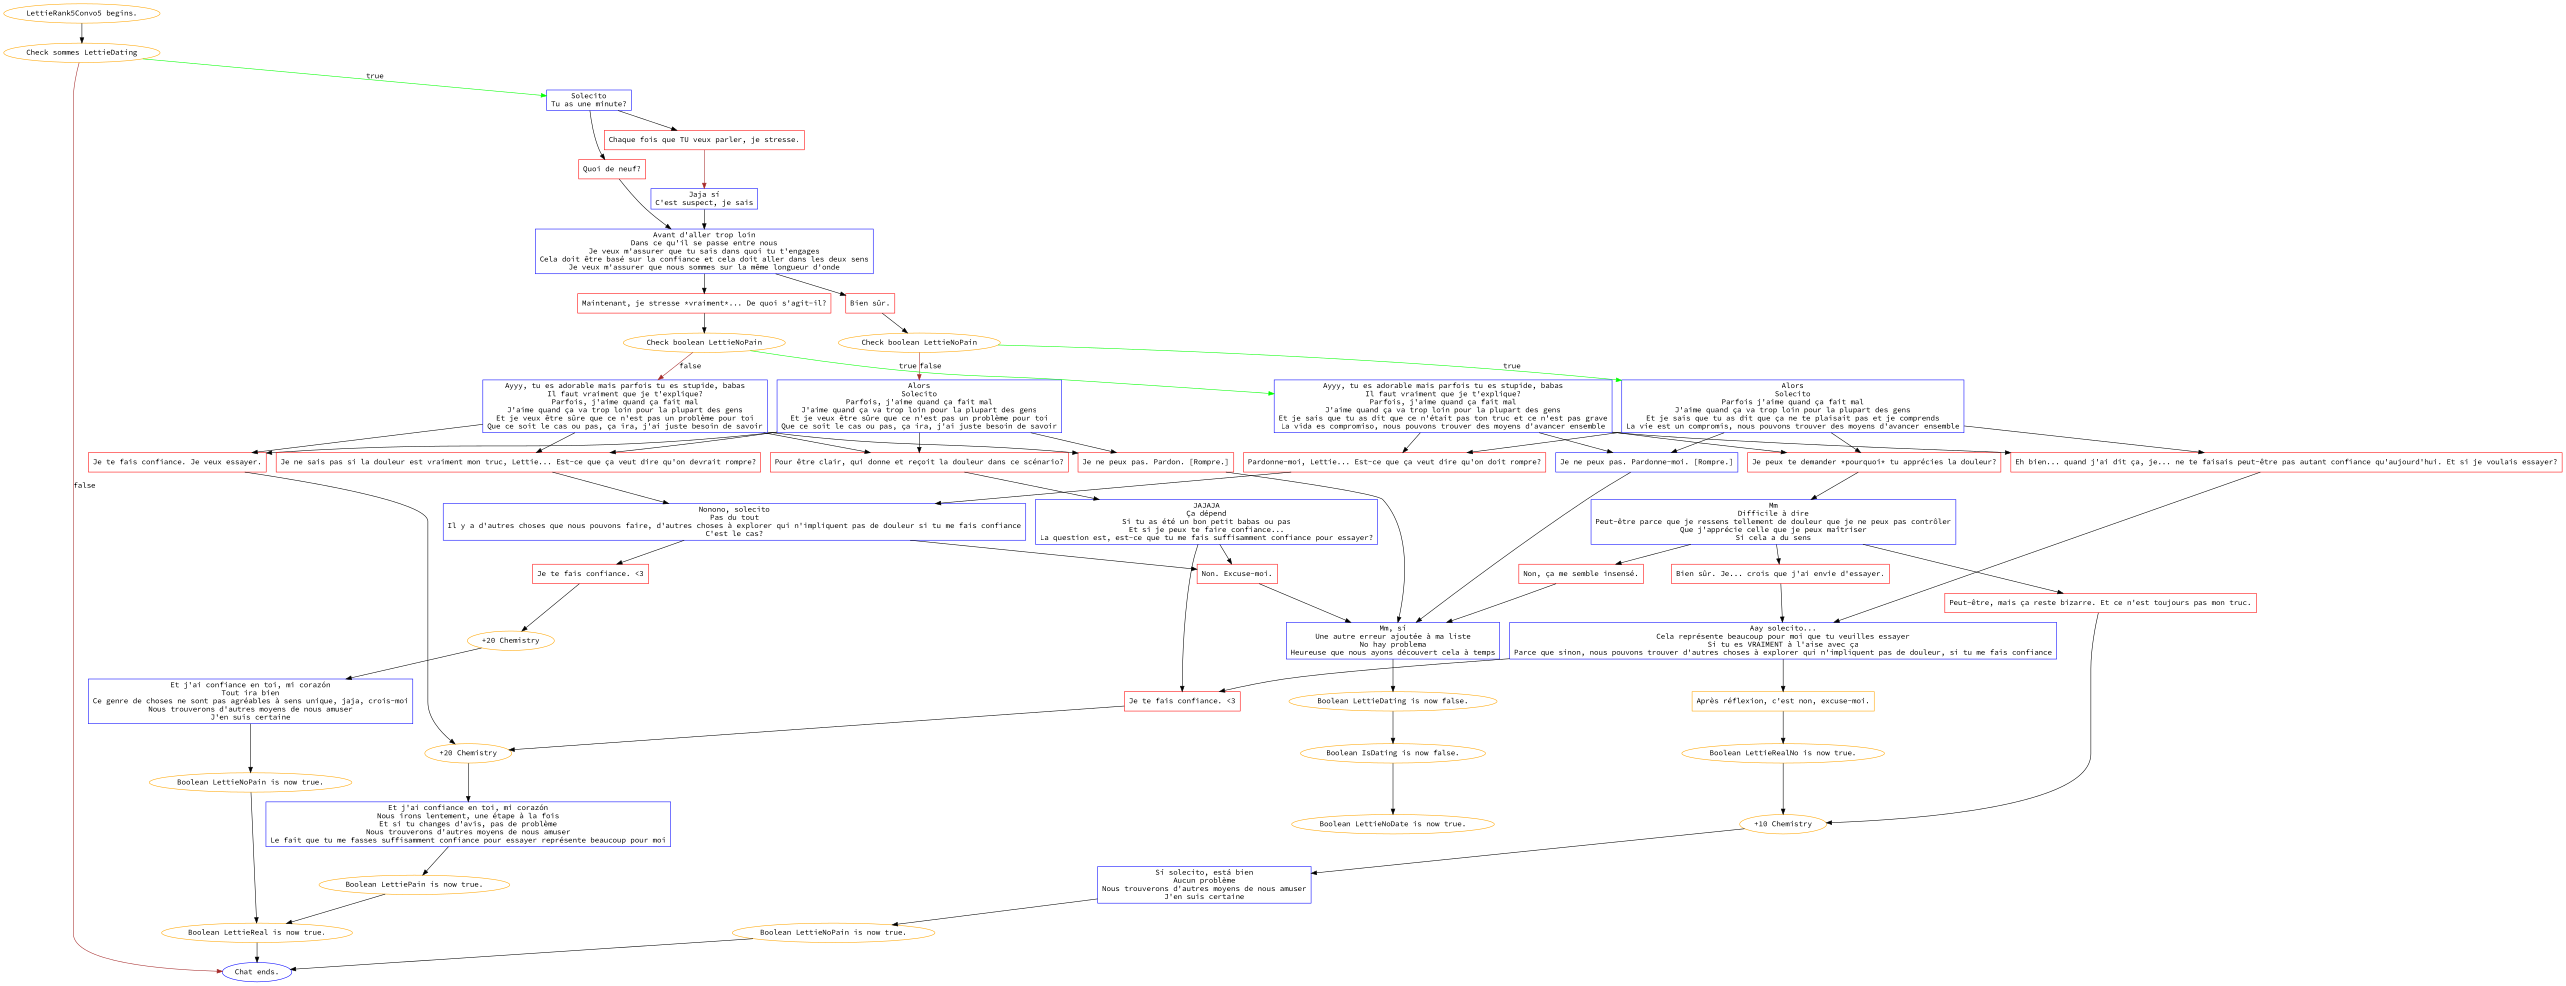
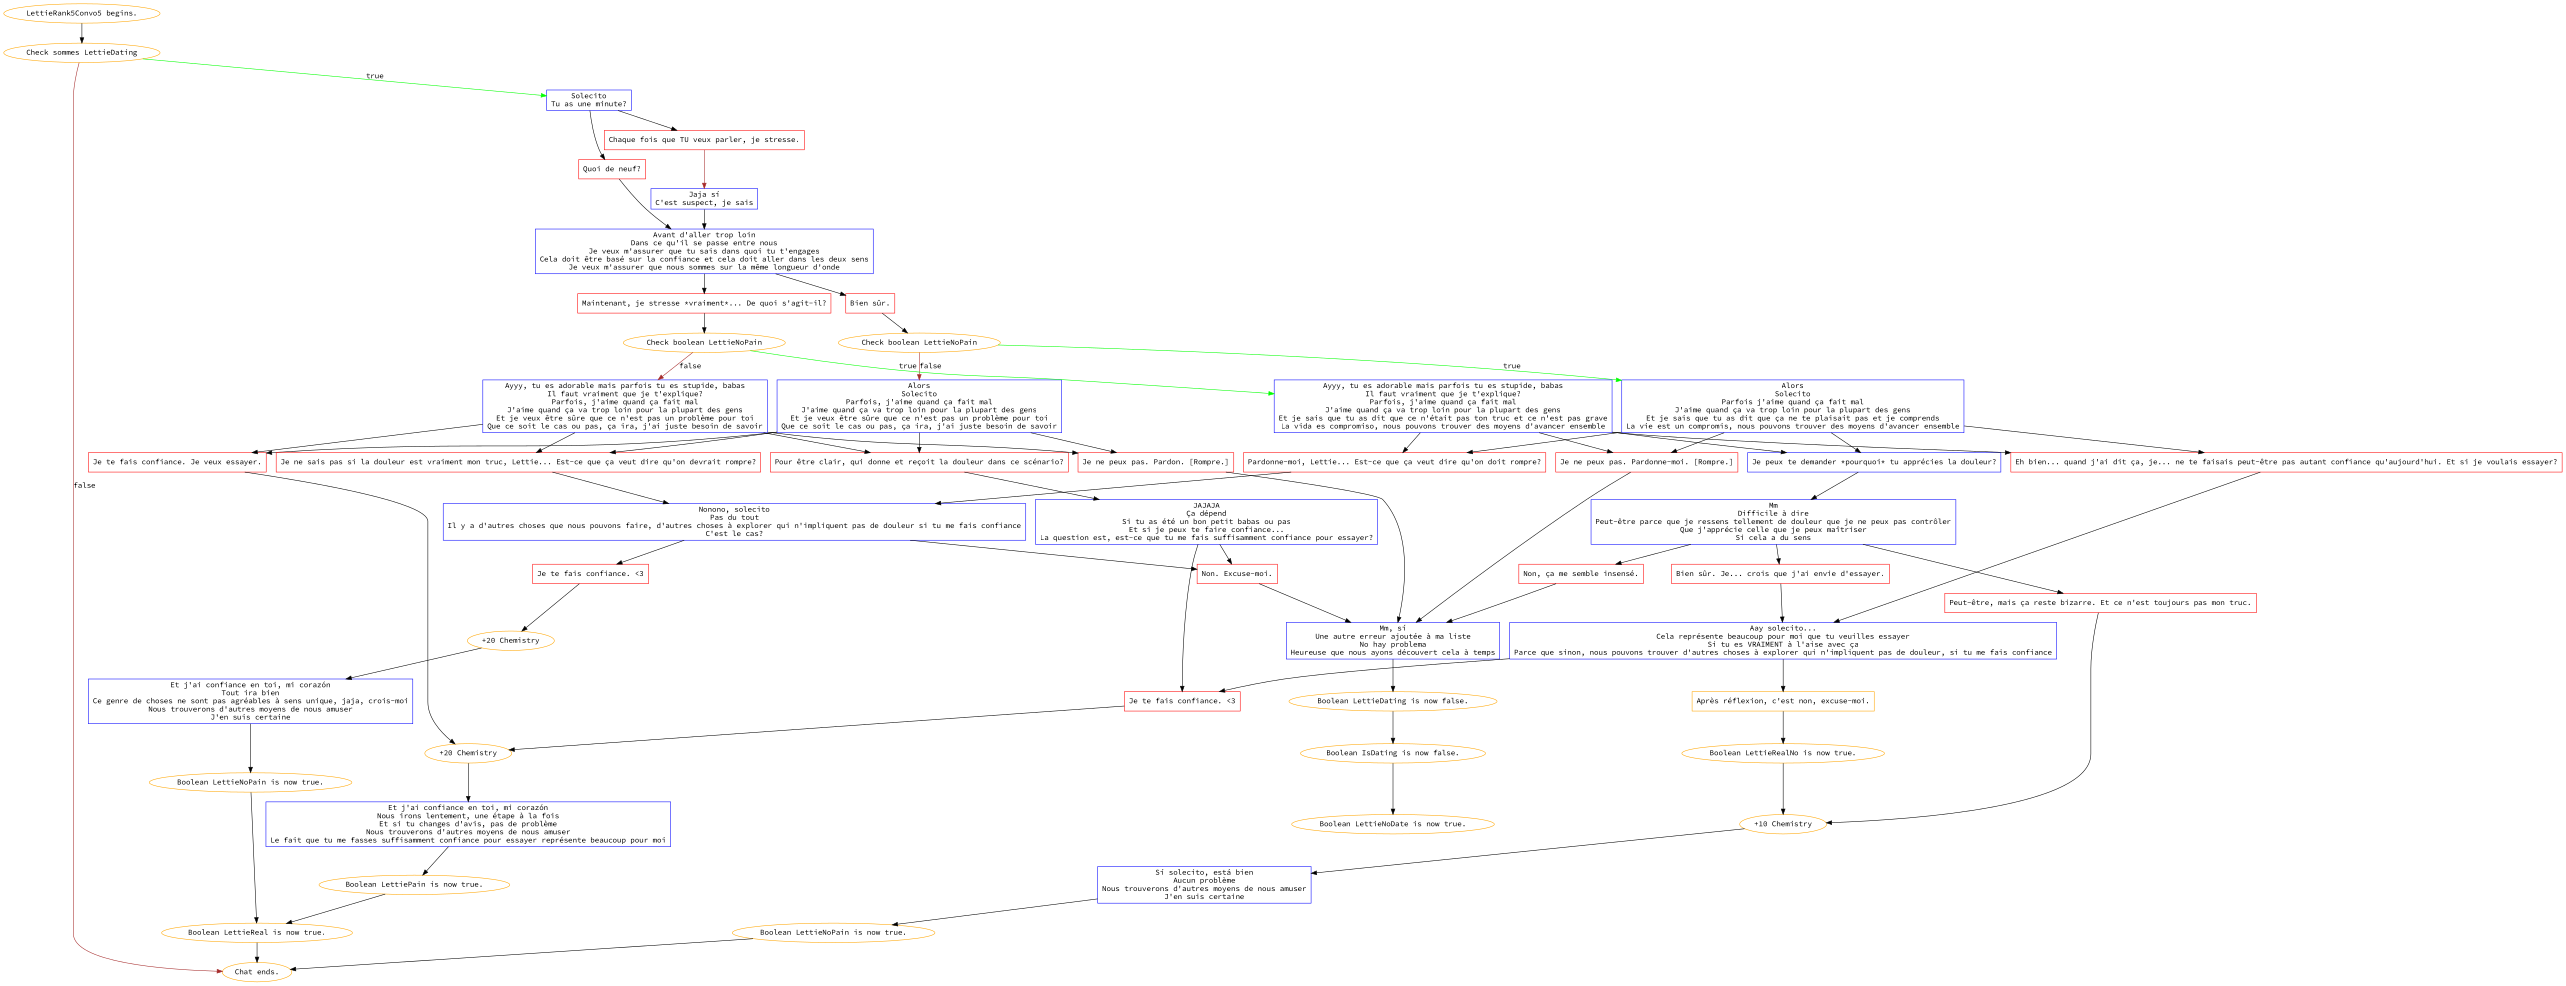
(1647, 462) -> (1647, 462)
(1874, 462) -> (1874, 462)
(257, 972) -> (257, 972)
